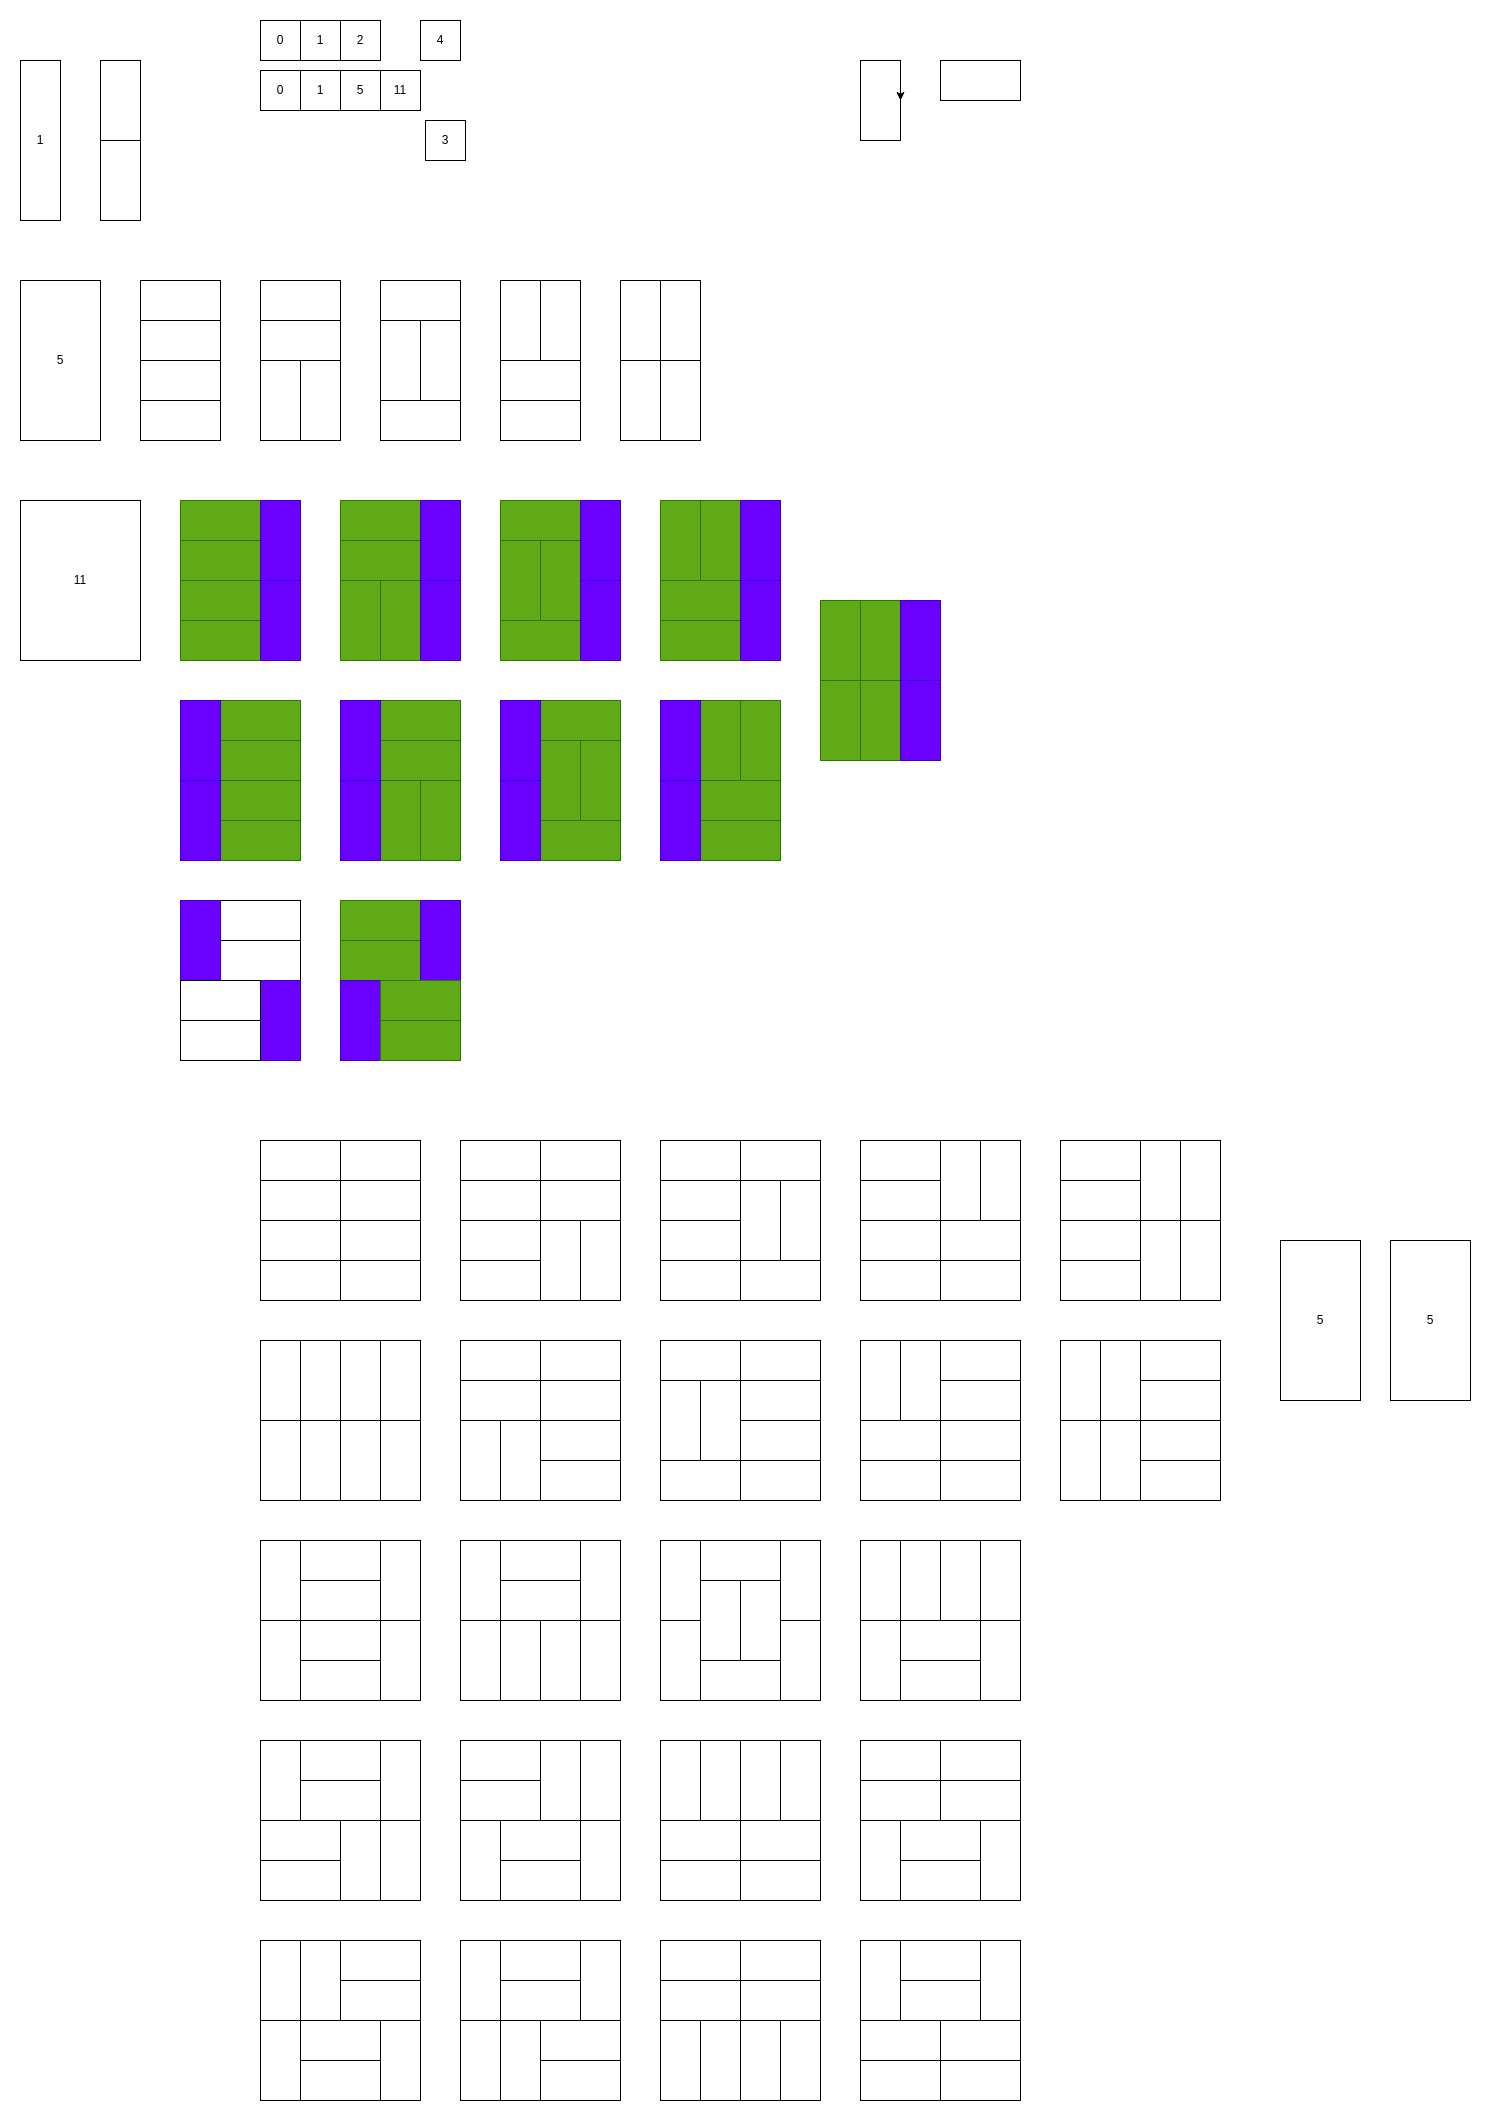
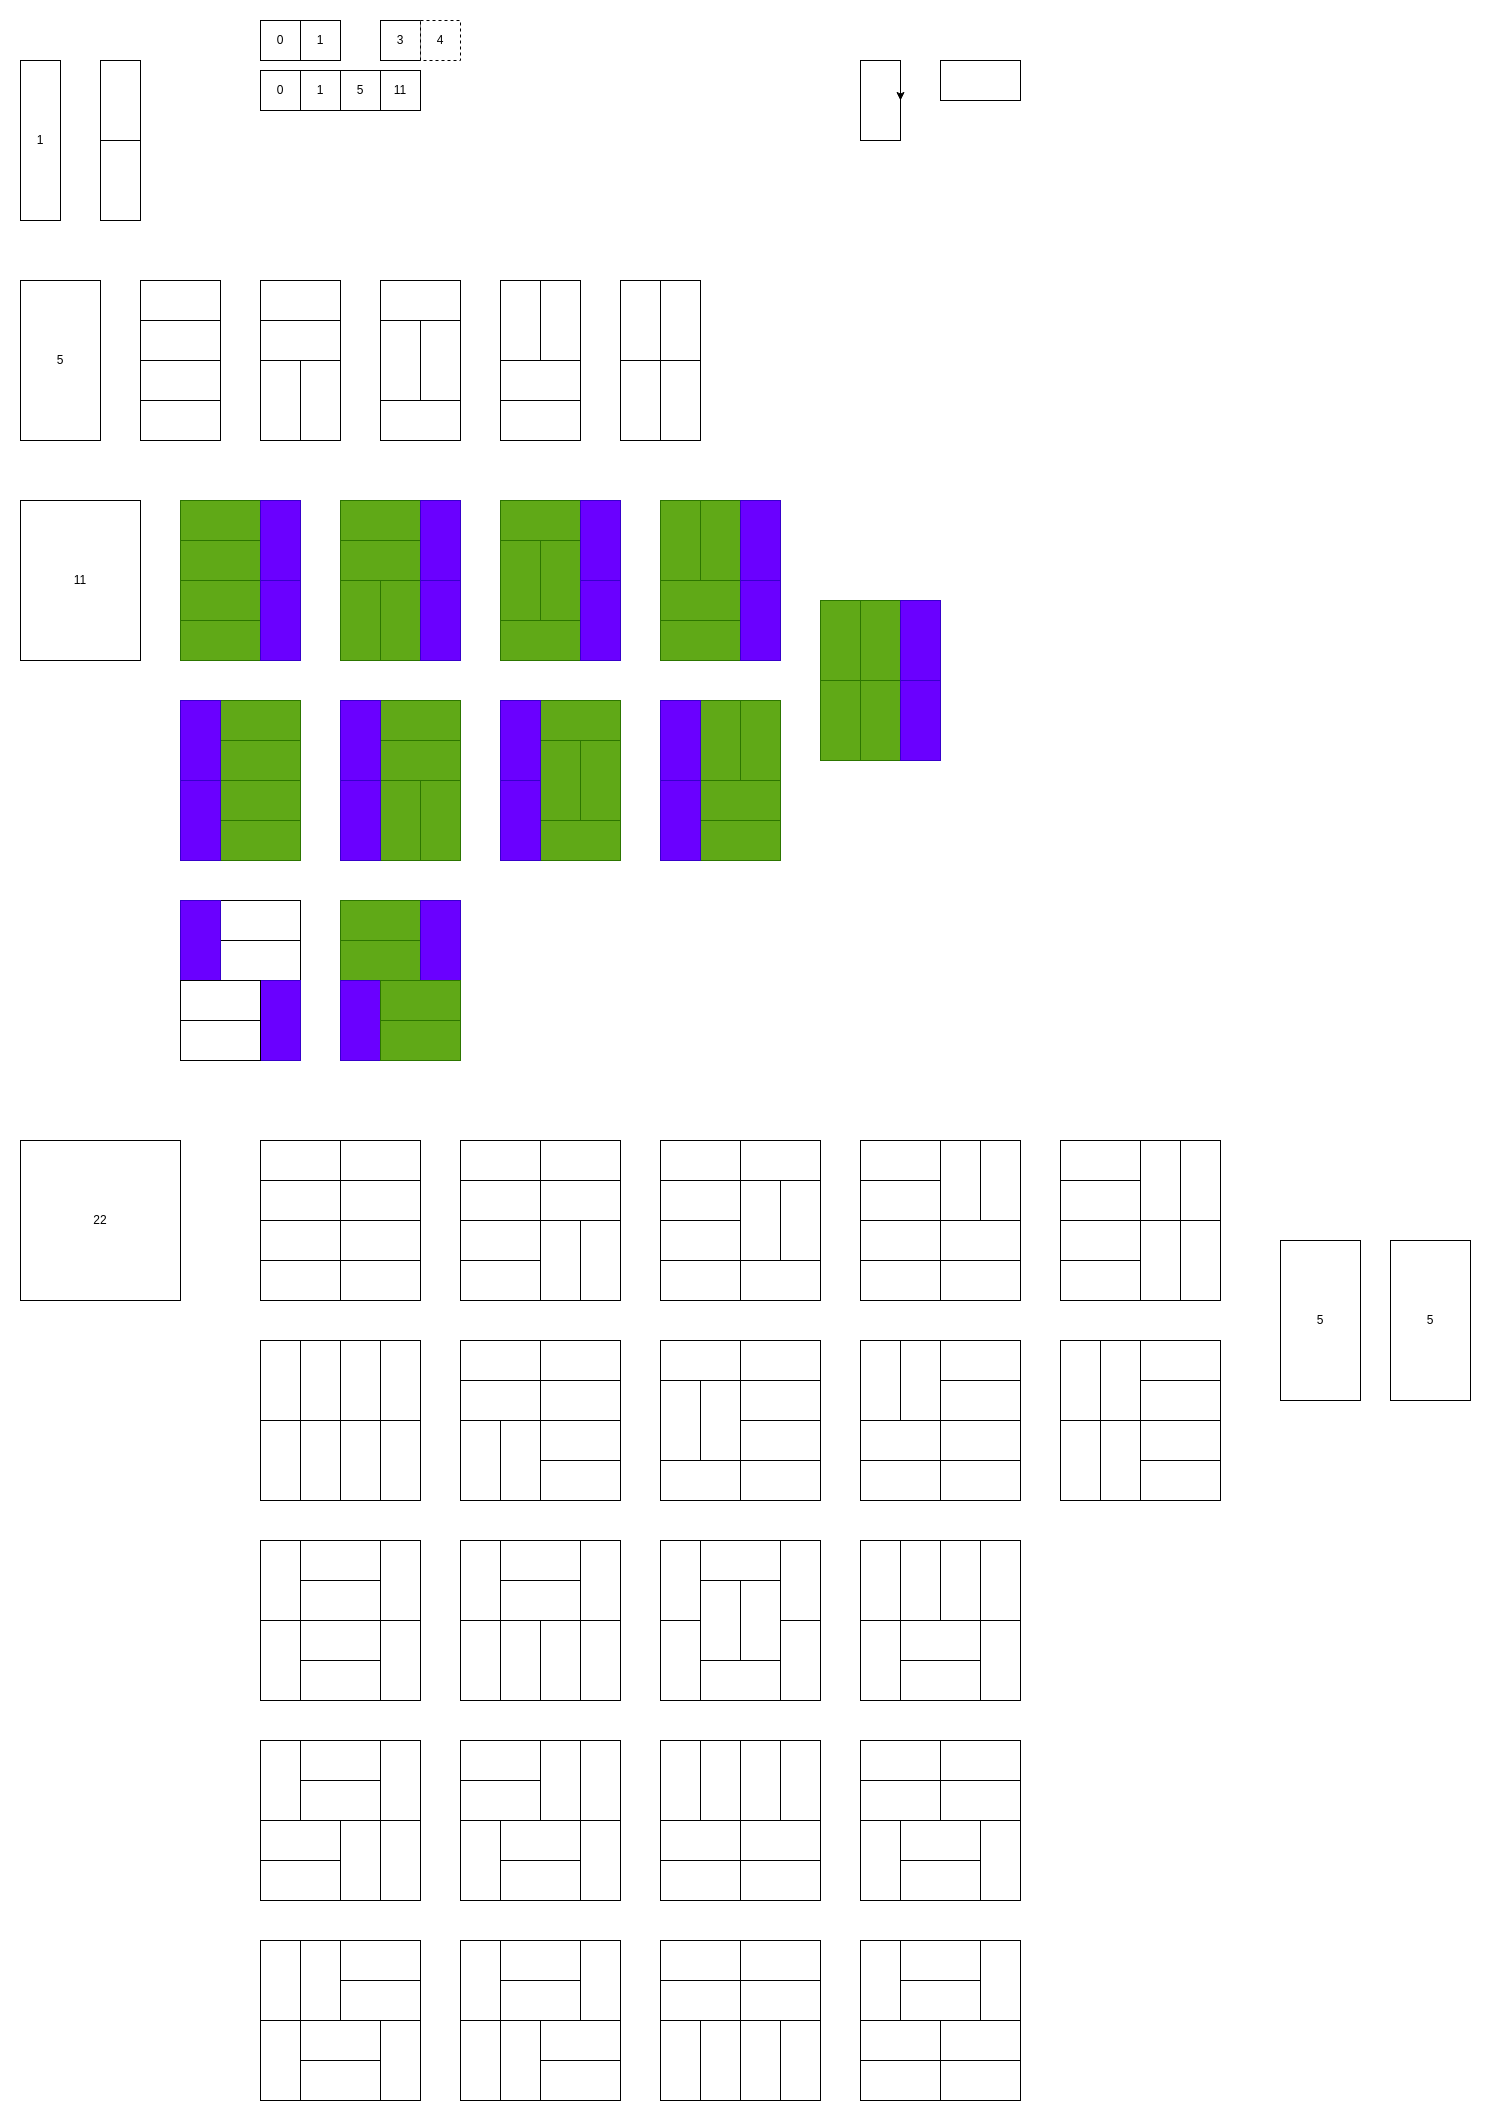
(361, 41) -> none
(441, 41) -> (441, 41)
(446, 141) -> (401, 41)
none -> (101, 1221)
